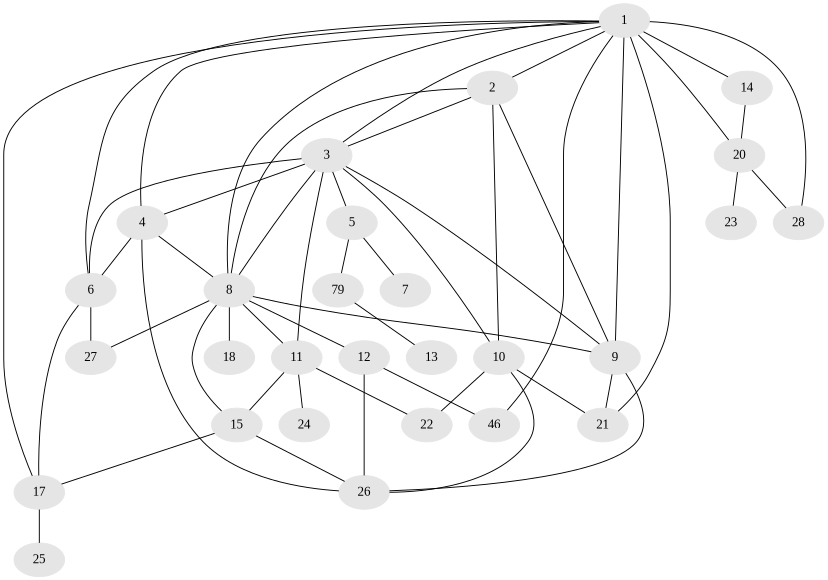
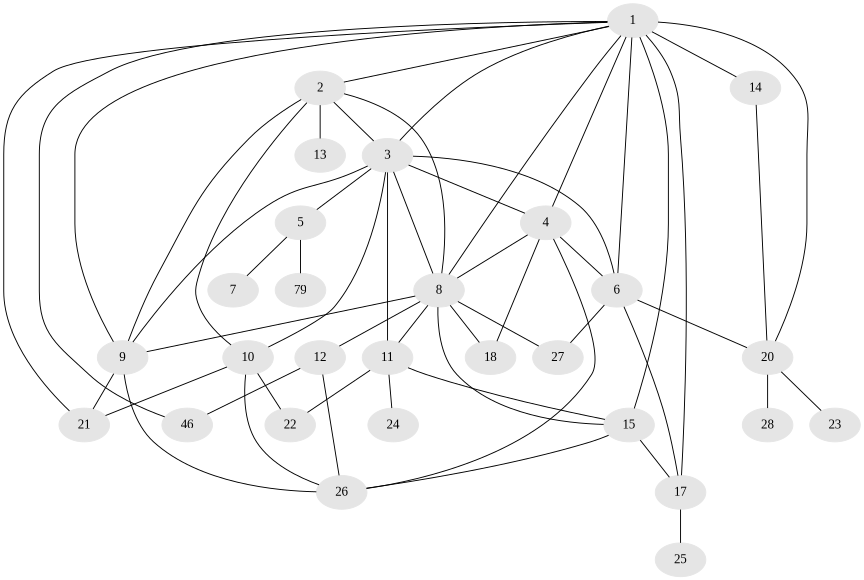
(779, 70) -> (668, 223)
none -> (518, 290)
none -> (692, 324)
(388, 326) -> (320, 122)
